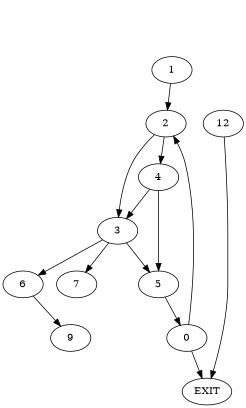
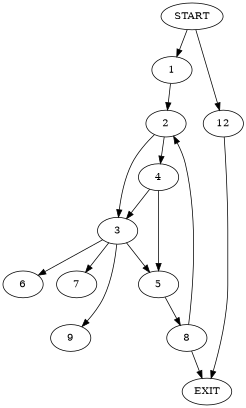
none -> (192, 16)
(44, 308) -> (108, 285)
(187, 338) -> (187, 338)
